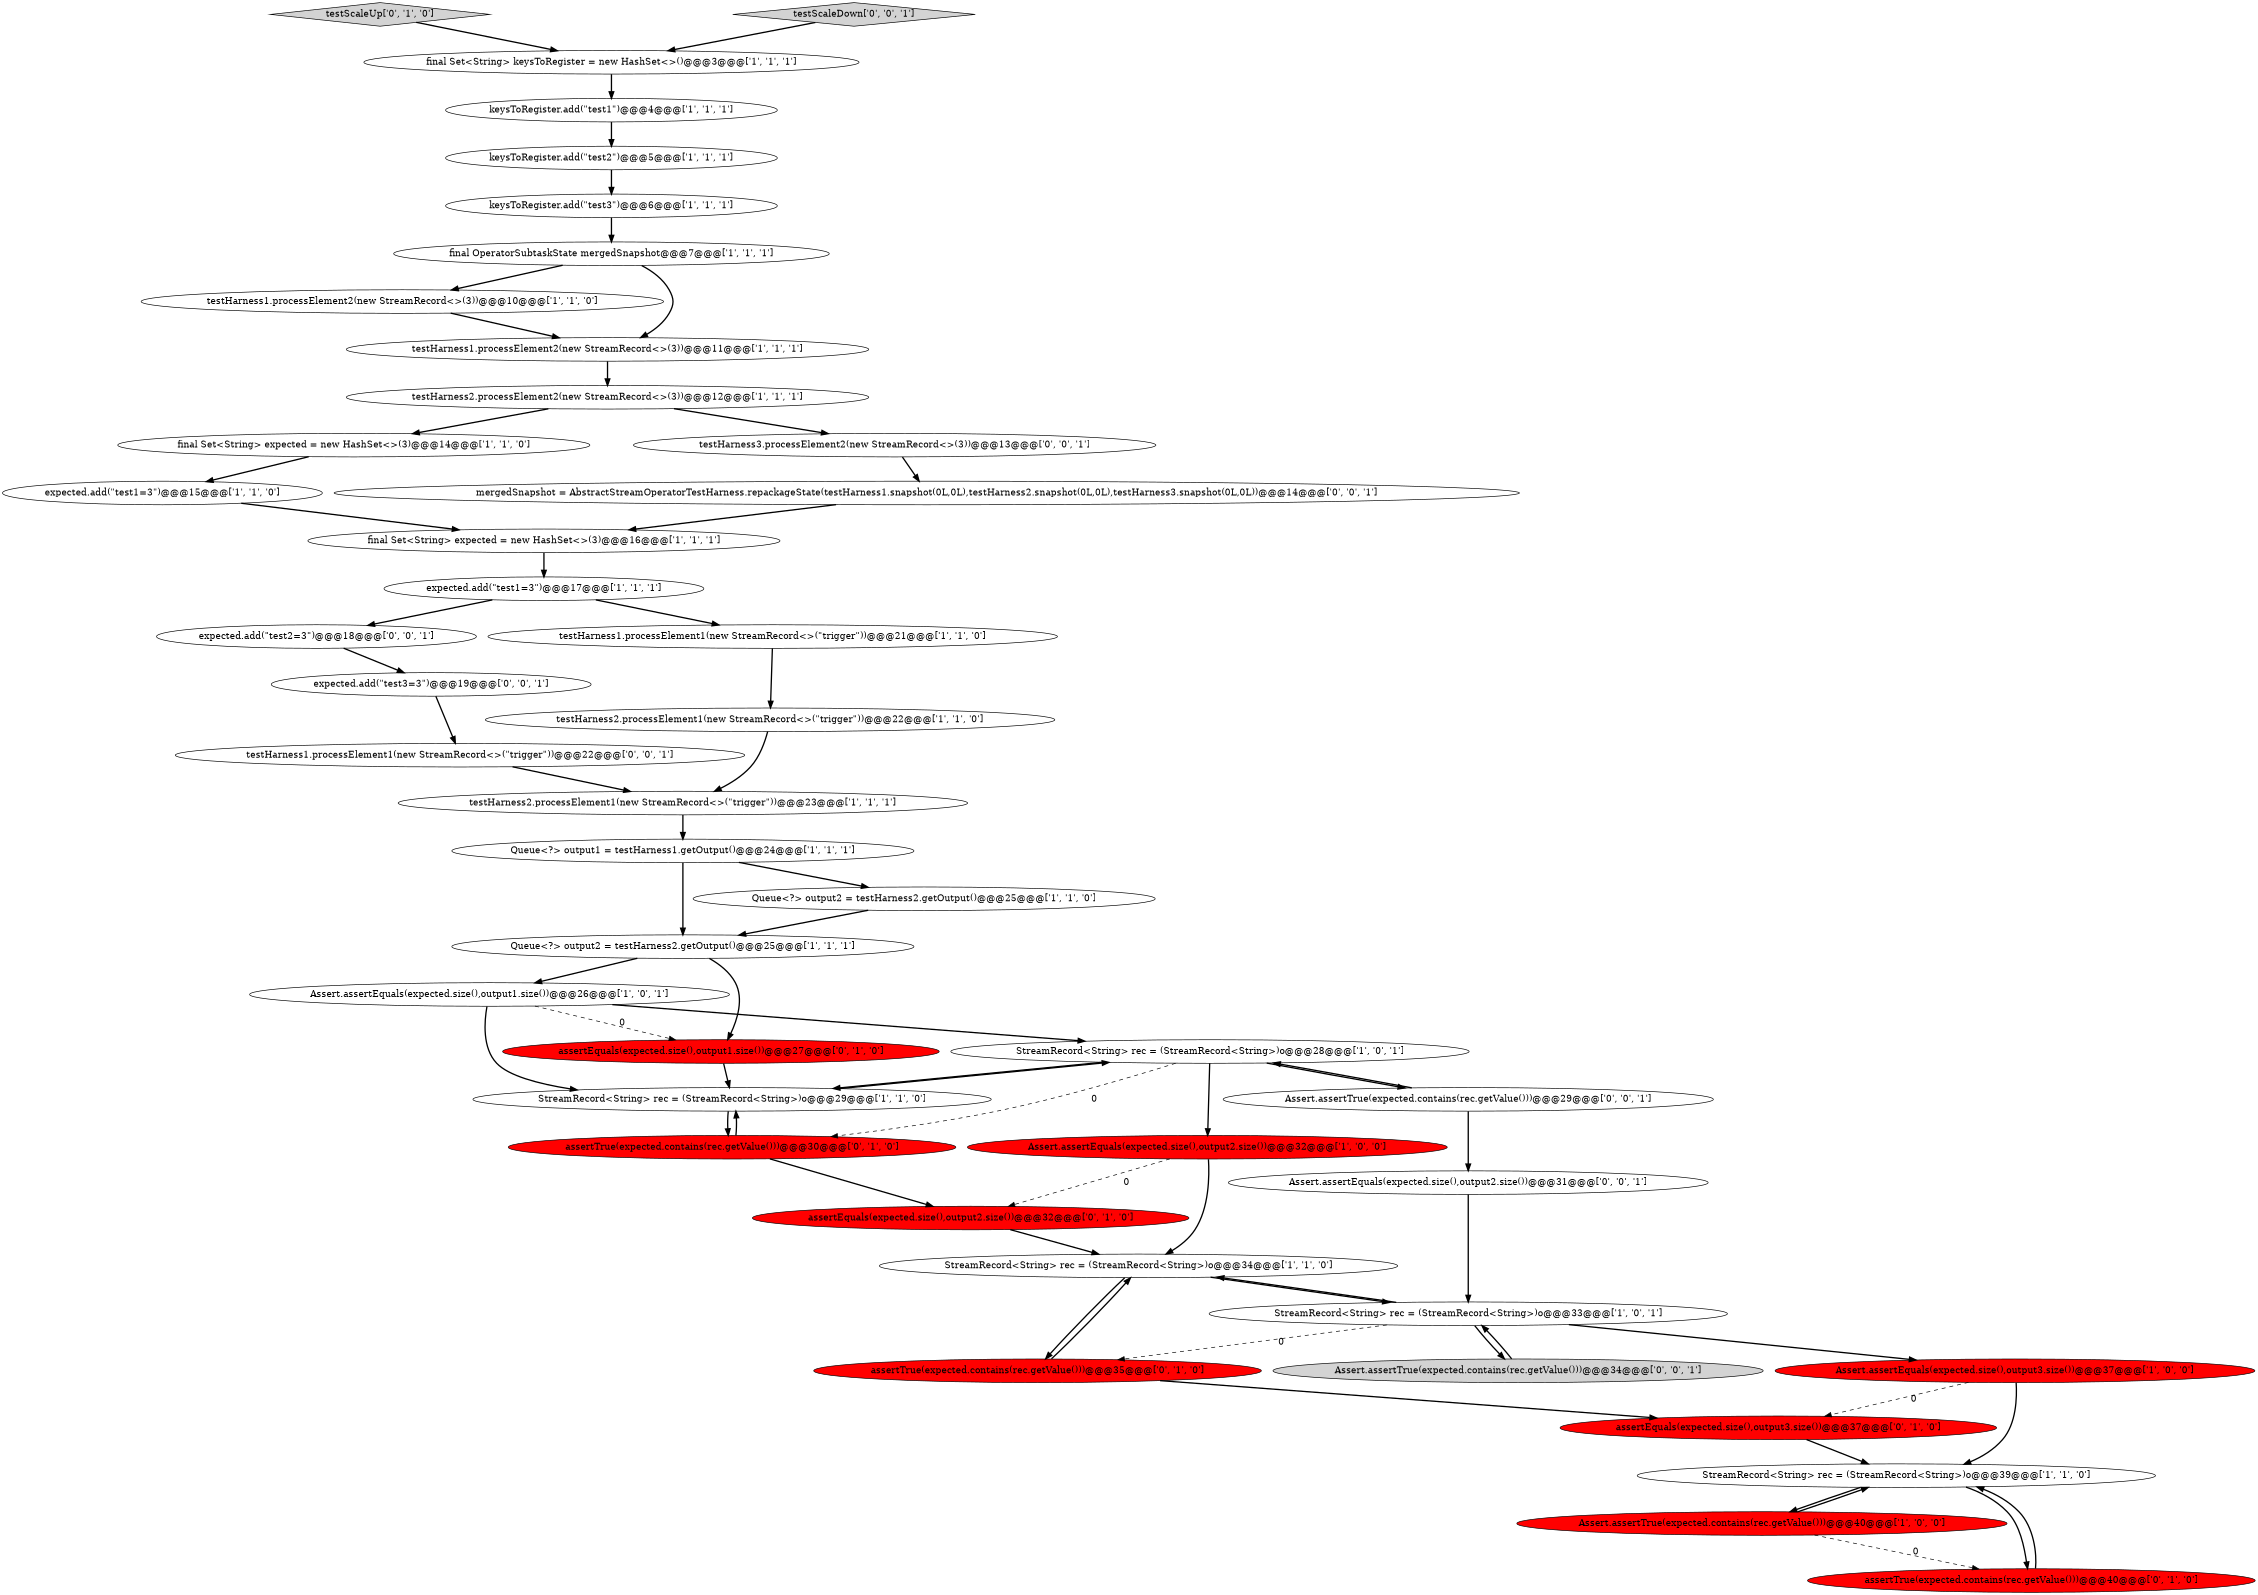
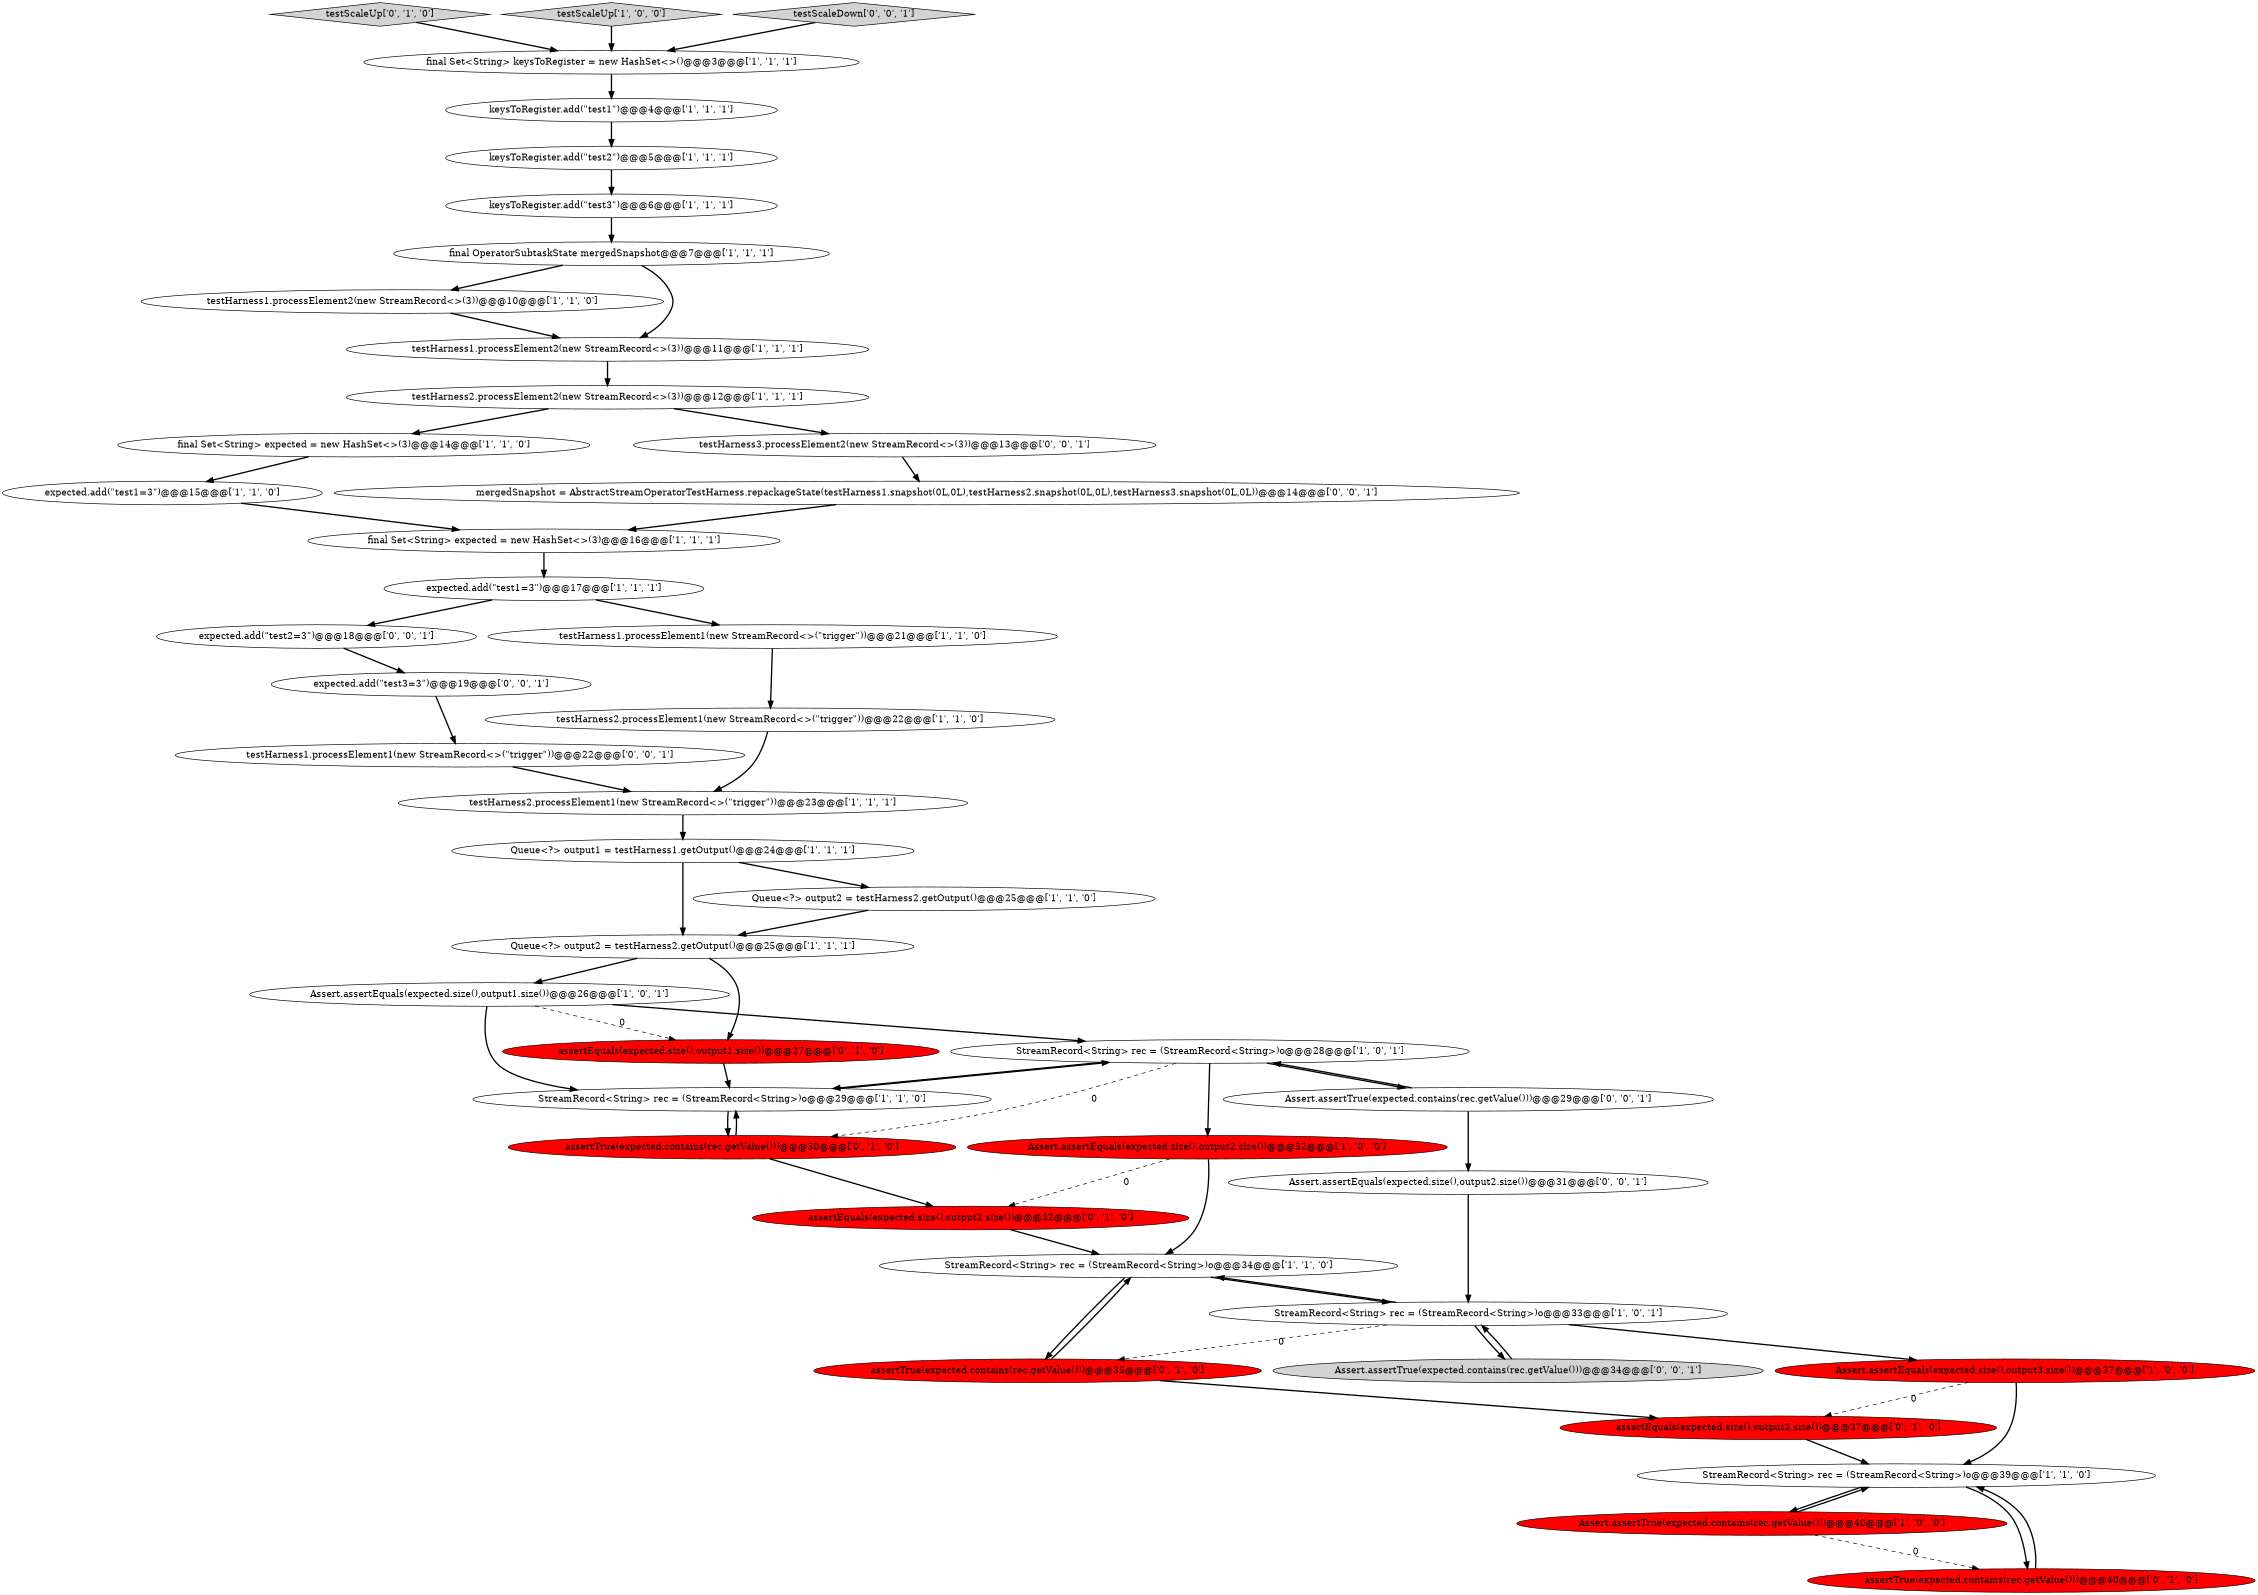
none -> (611, 14)
